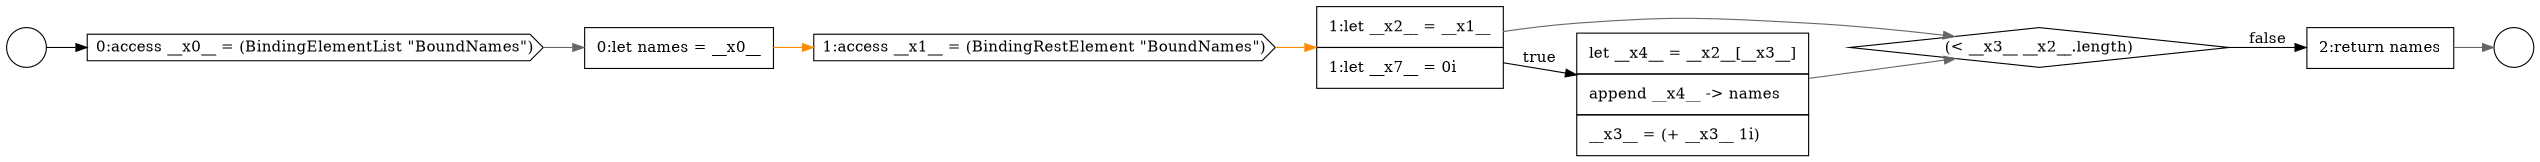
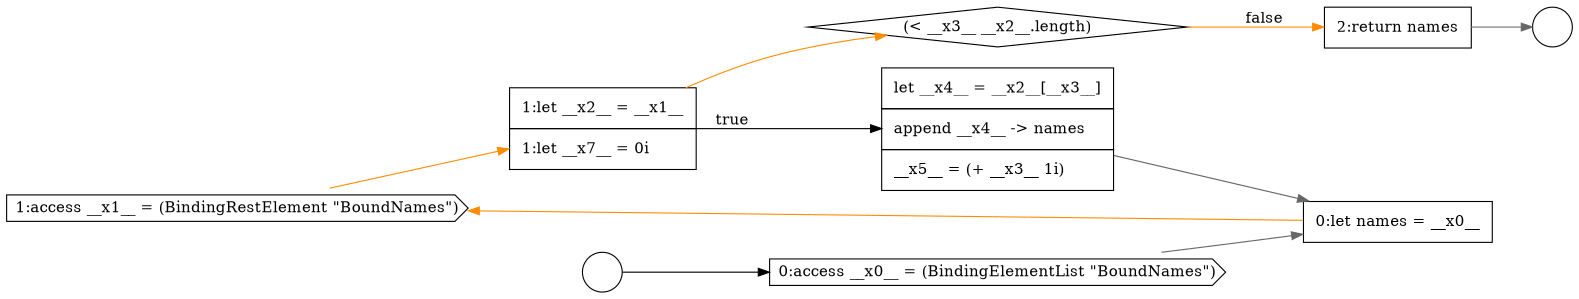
(1723, 19) -> (779, 55)
(2262, 47) -> (1250, 27)
(1877, 69) -> (1206, 177)
(1674, 135) -> (979, 169)
